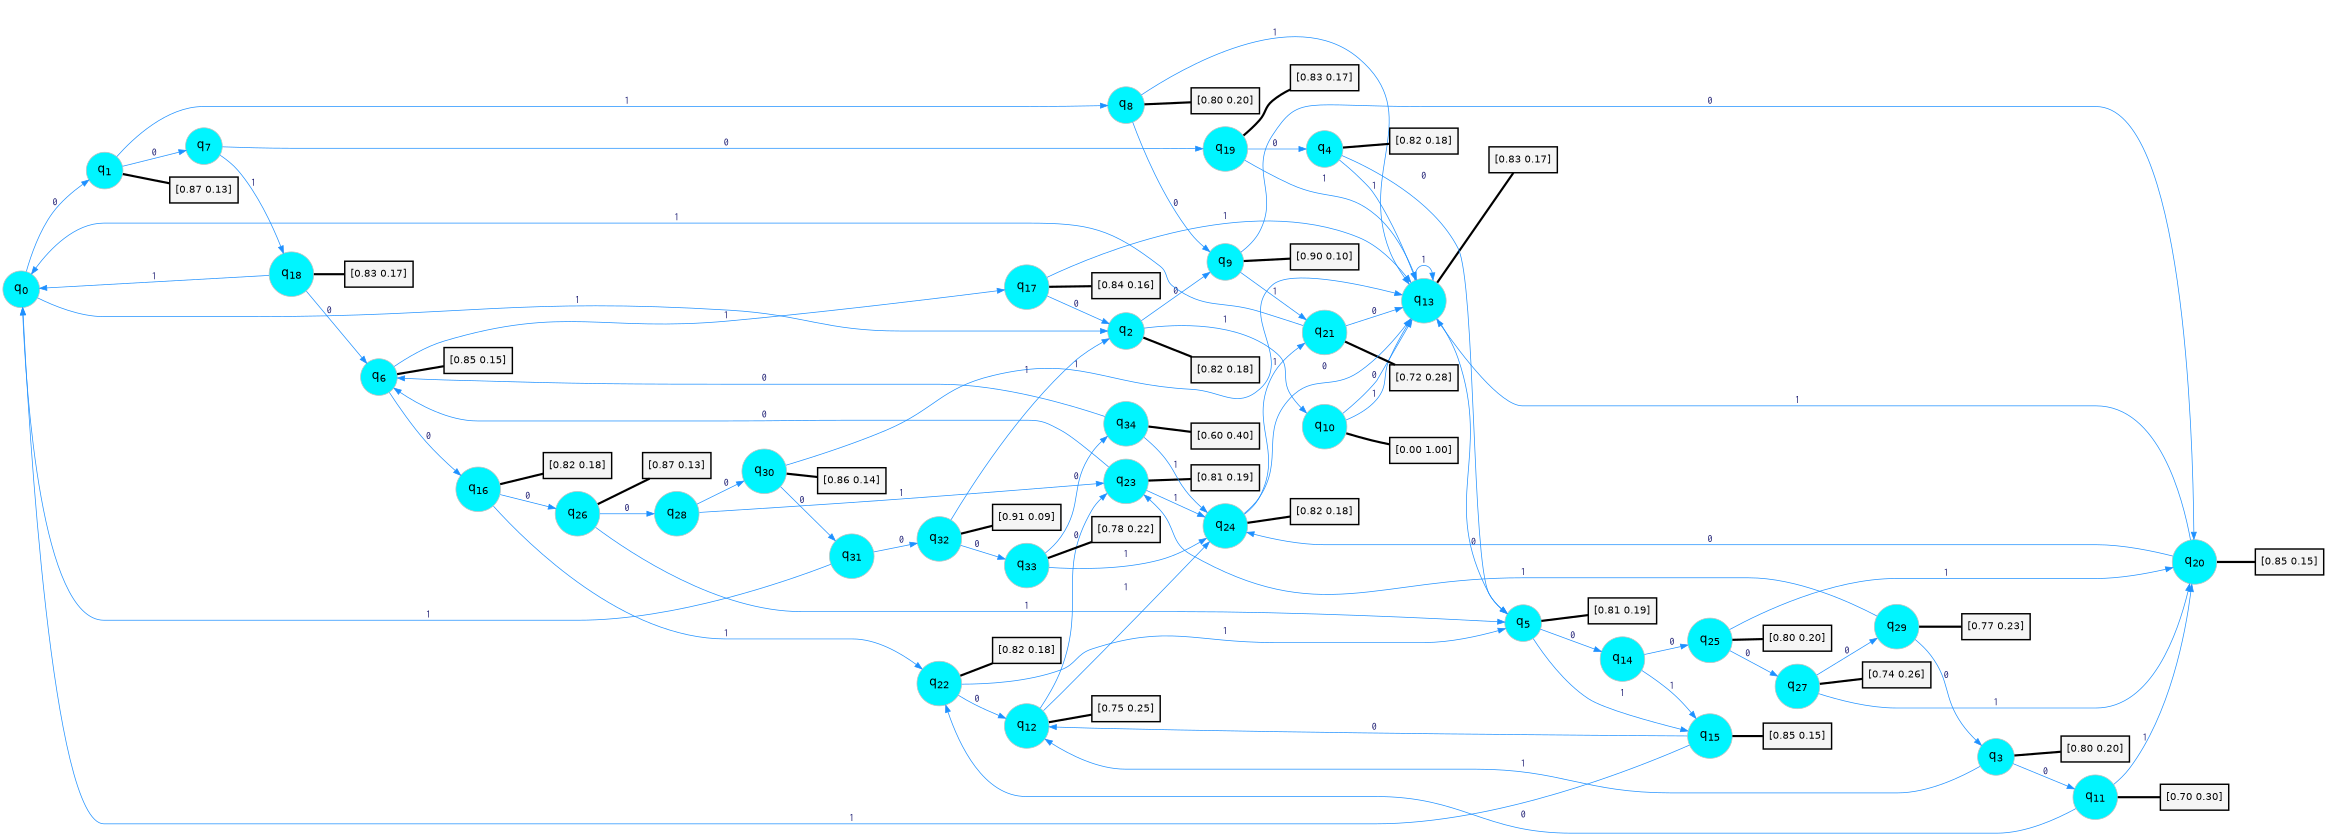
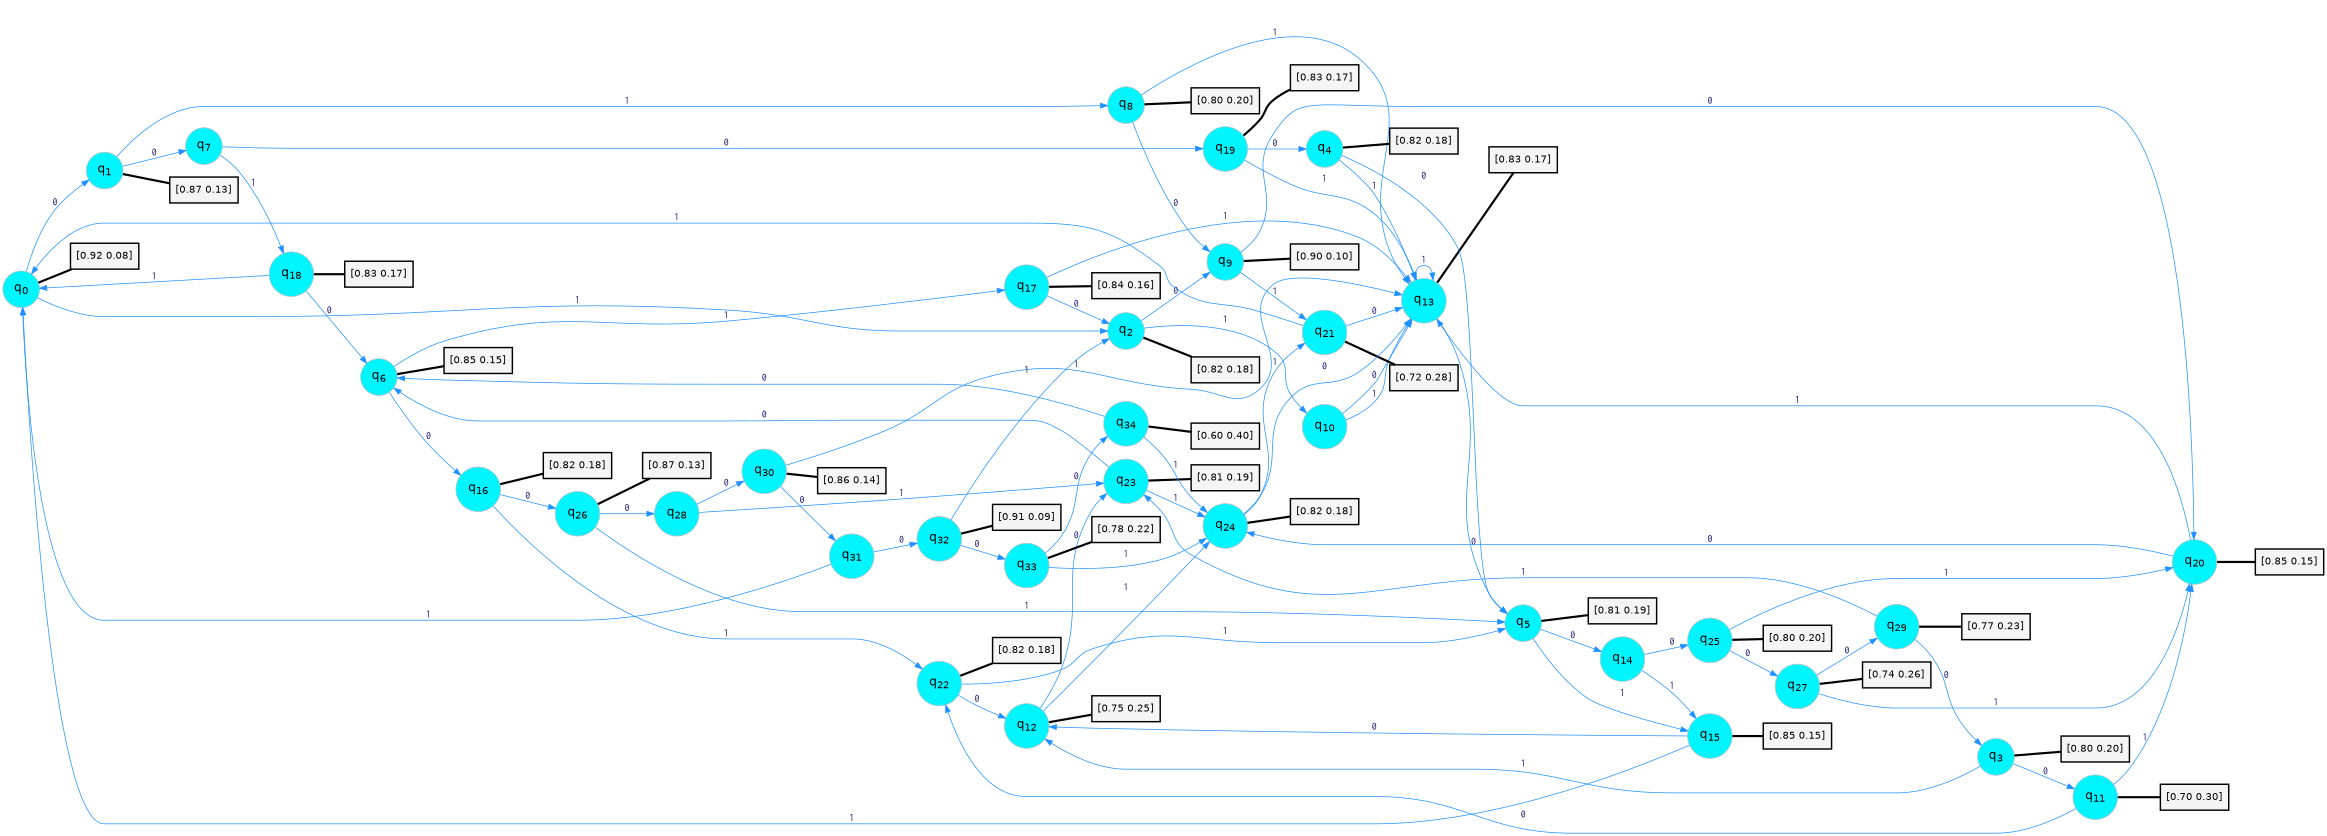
none -> (105, 256)
(1424, 450) -> none
